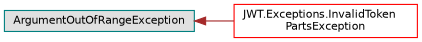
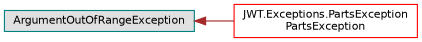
(326, 21) -> (326, 21)
